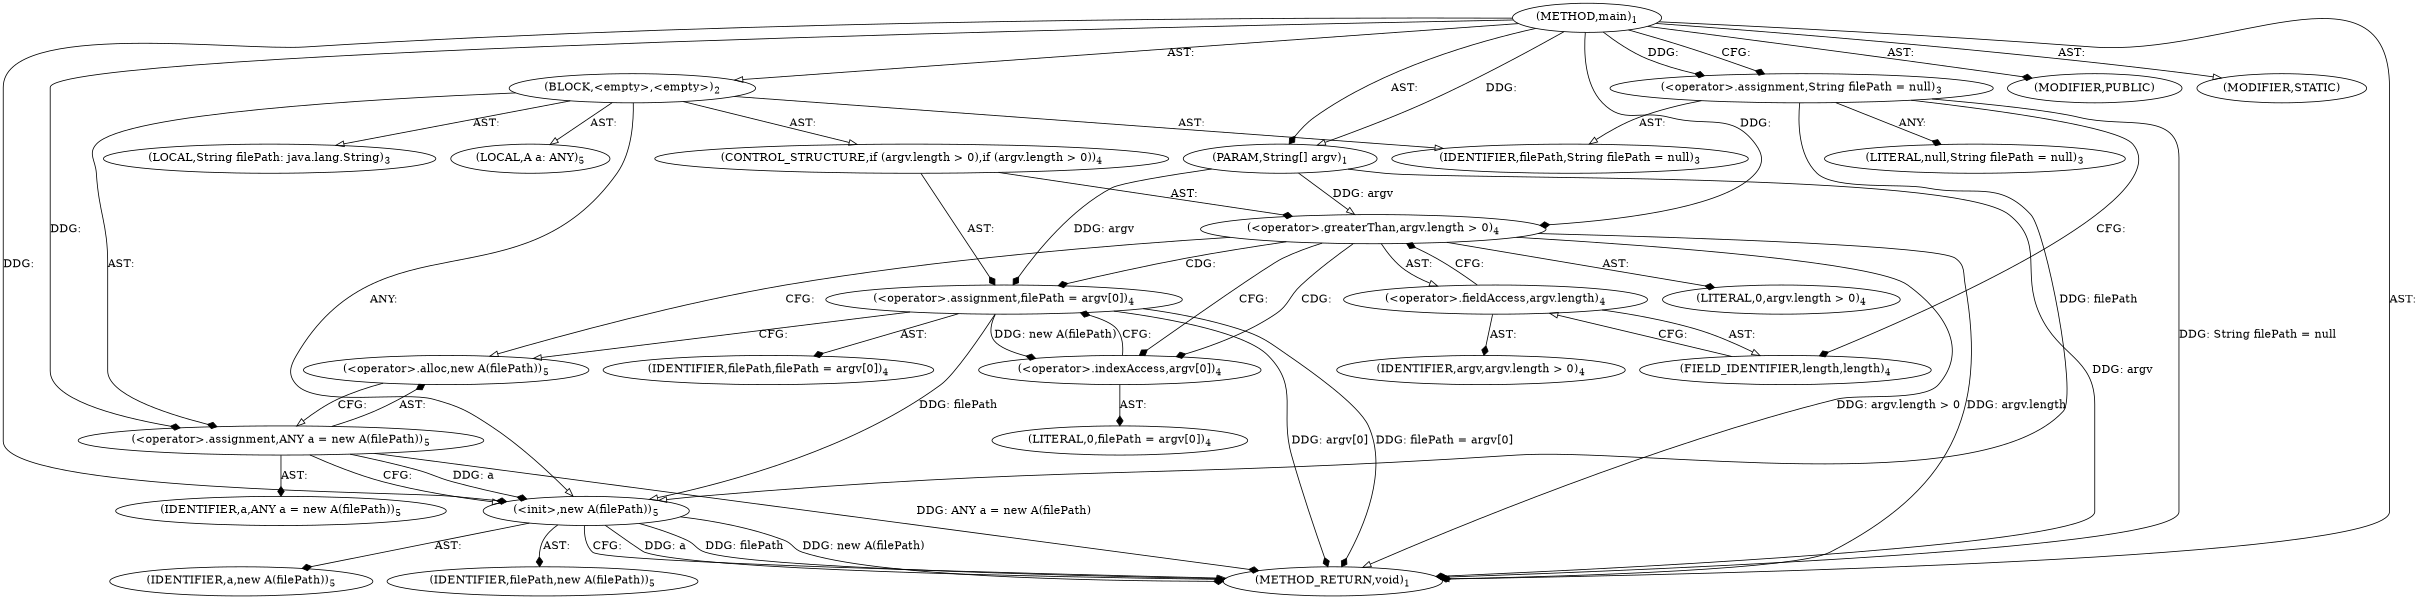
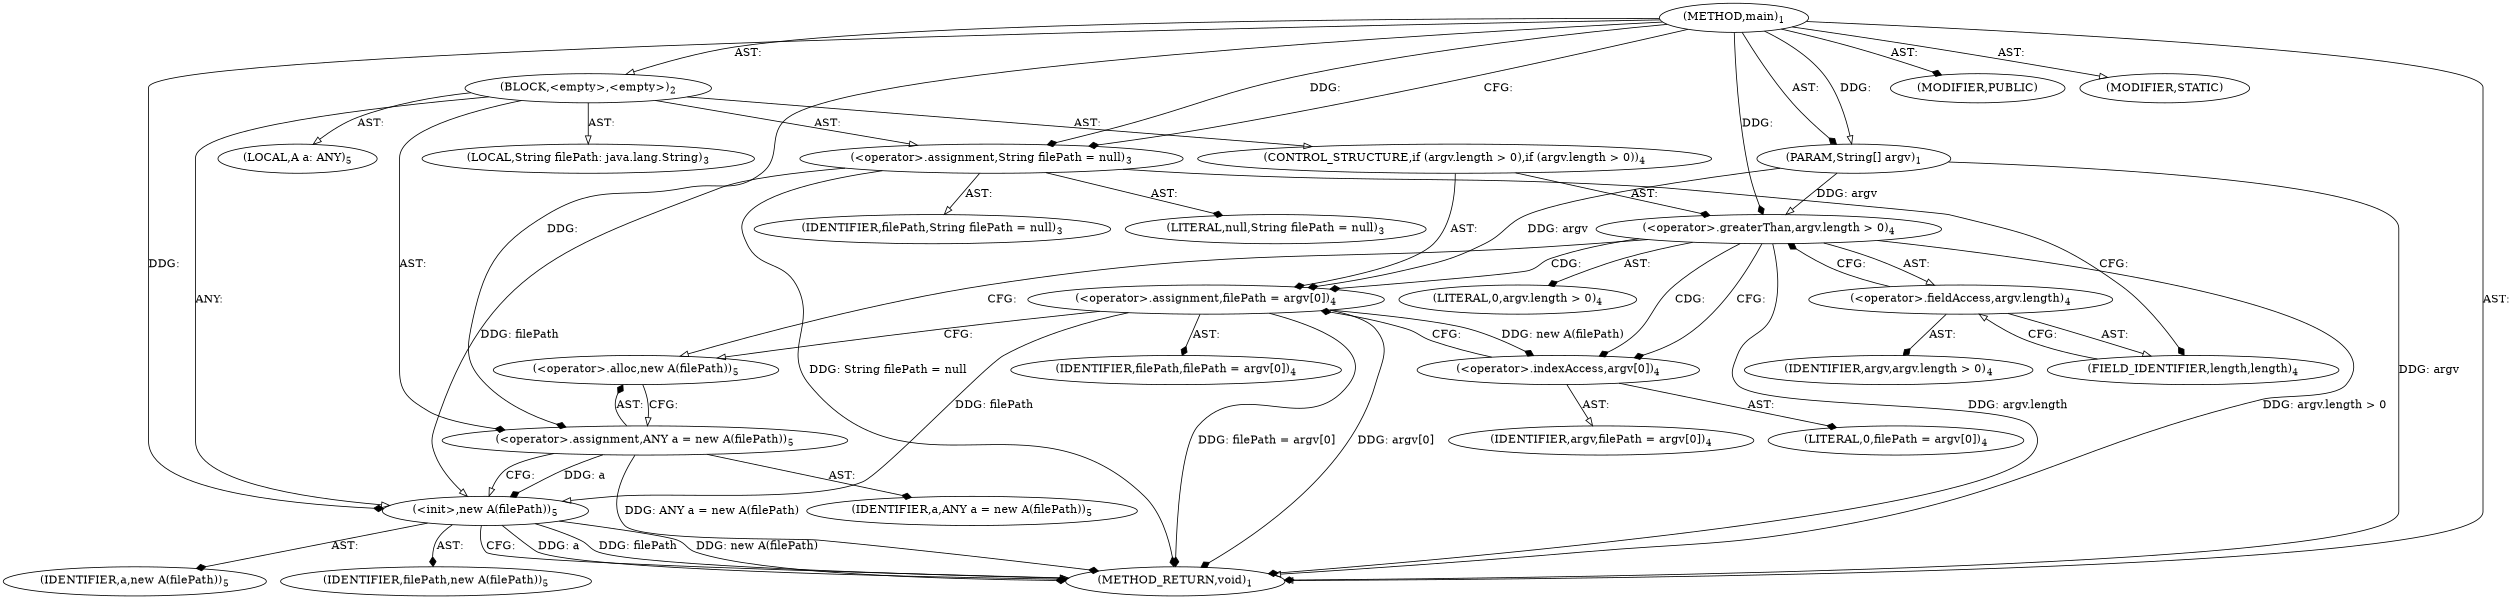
(1085, 122) -> (776, 121)
(1915, 123) -> (1166, 194)
none -> (1601, 440)
